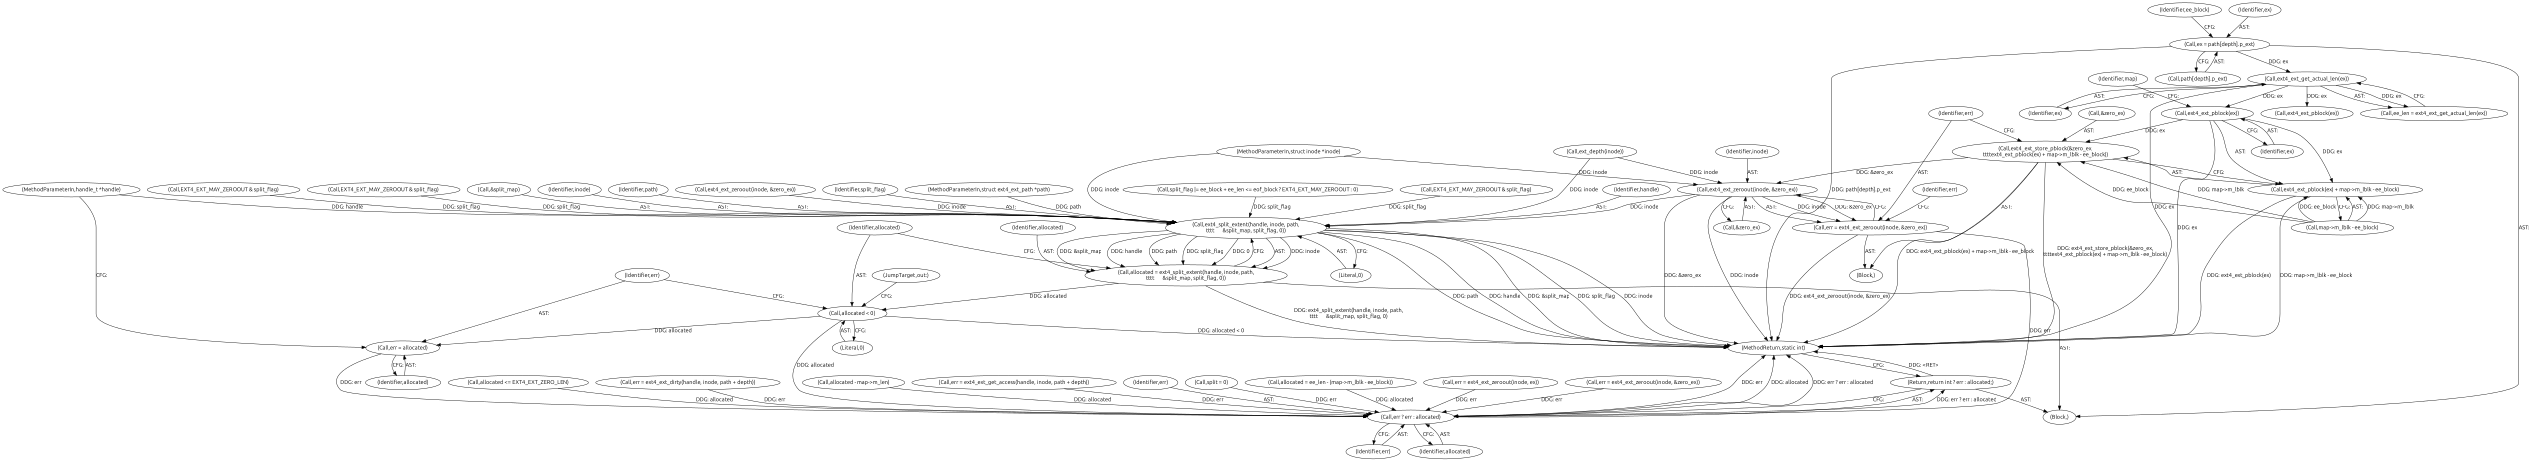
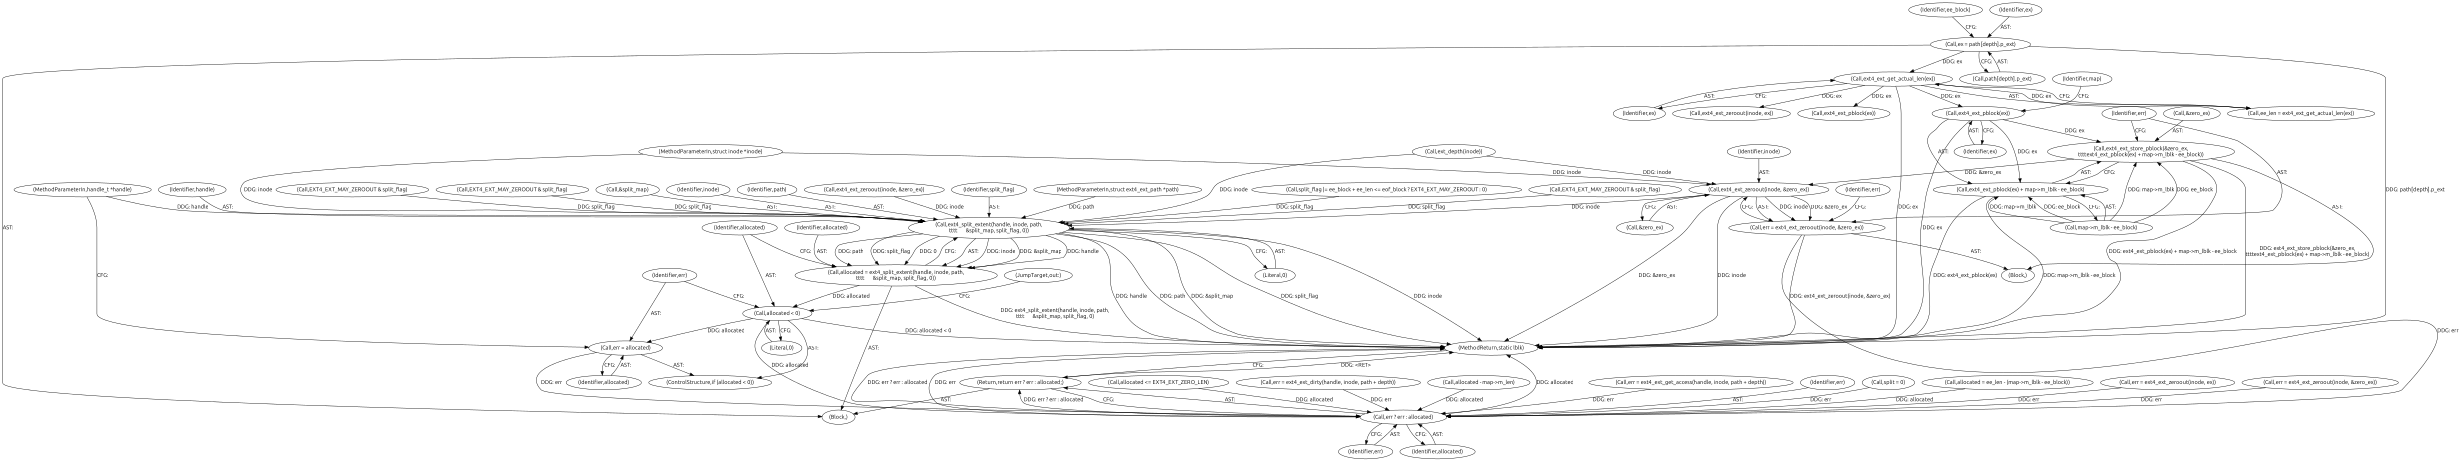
none -> (1731, 114)
(1774, 348) -> (1491, 348)
none -> (710, 383)
(1951, 383) -> (1020, 383)
